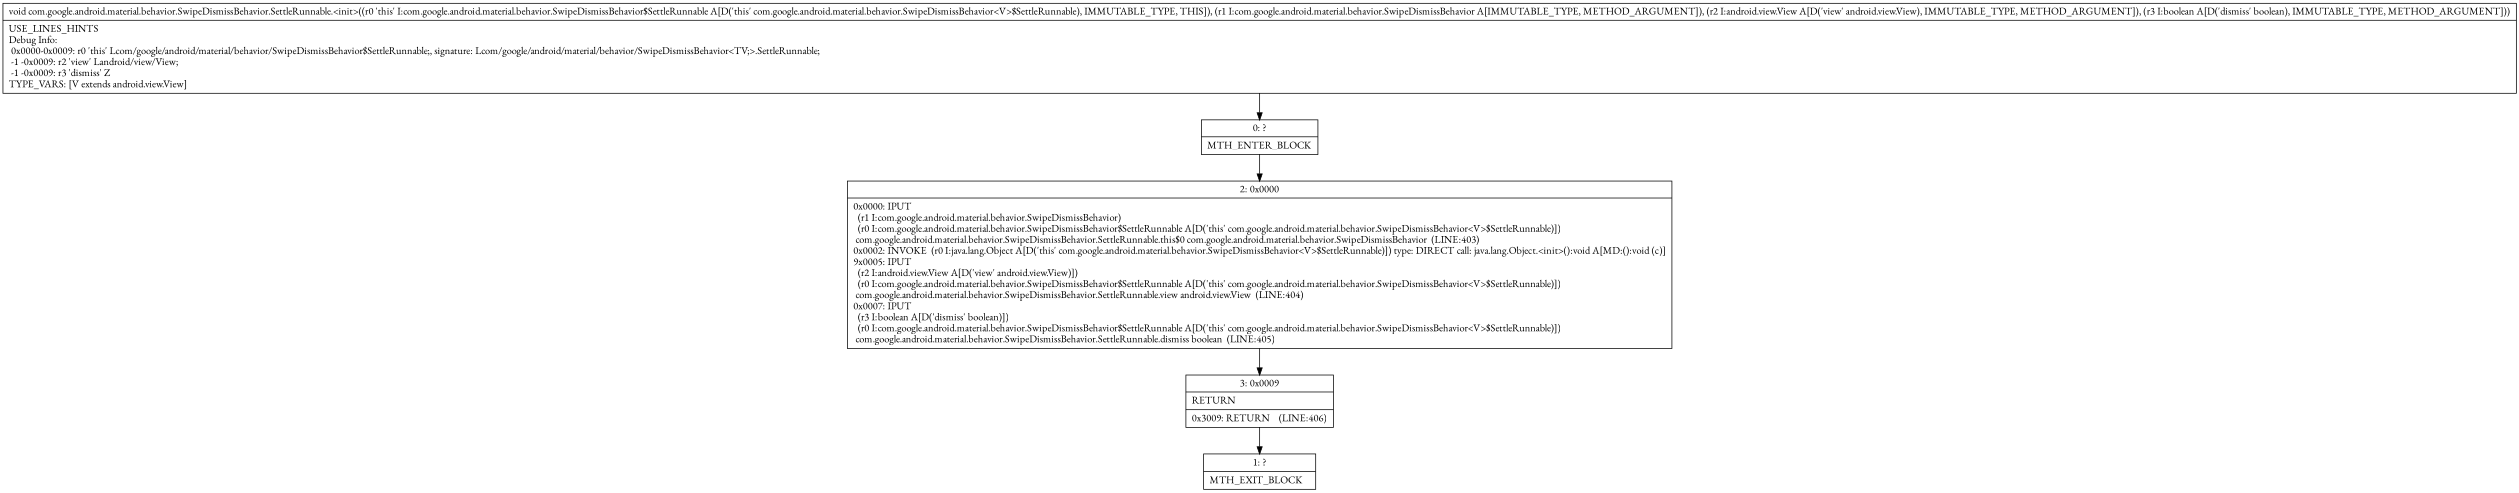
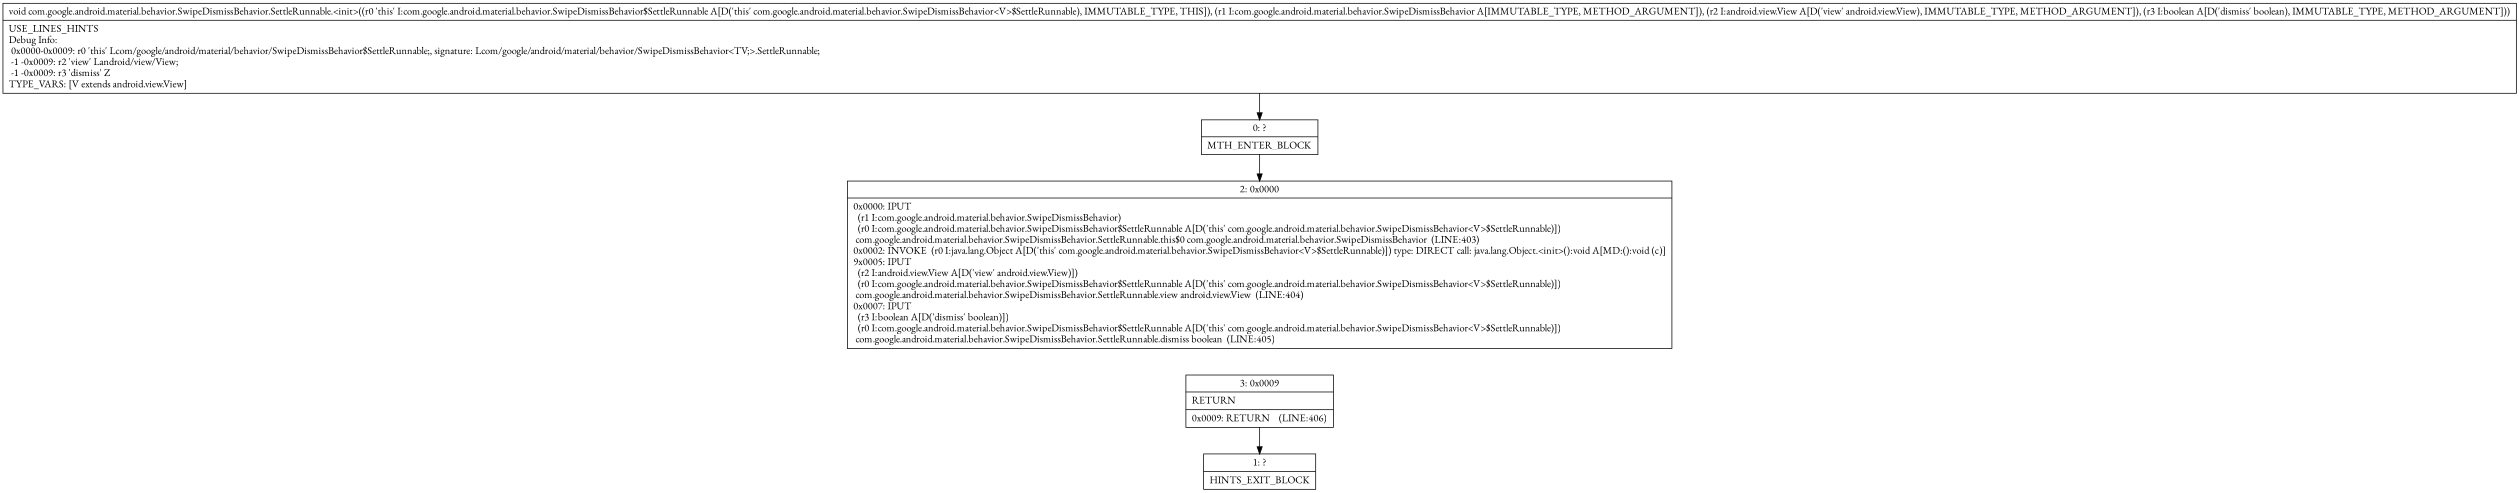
(1260, 358) -> none
(1260, 418) -> (1260, 418)
(1256, 480) -> (1260, 480)
